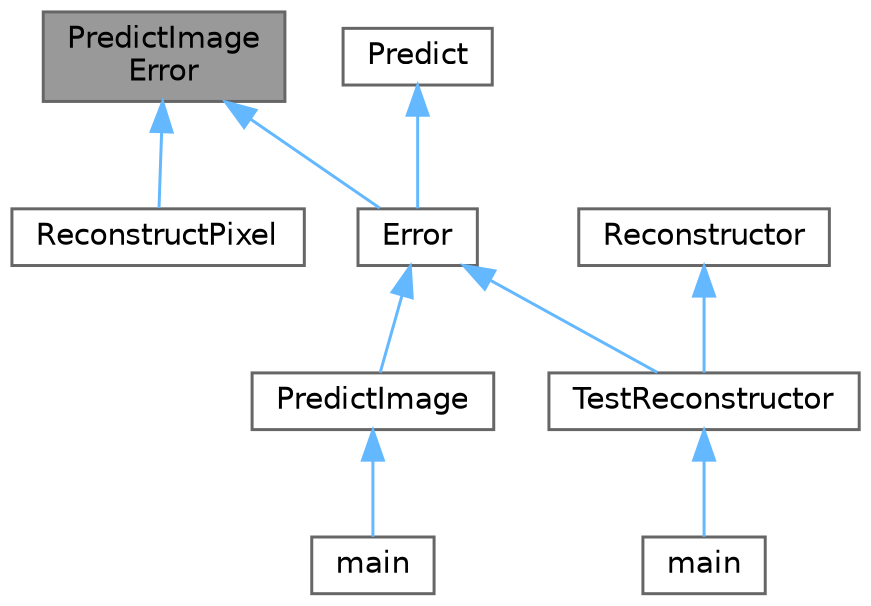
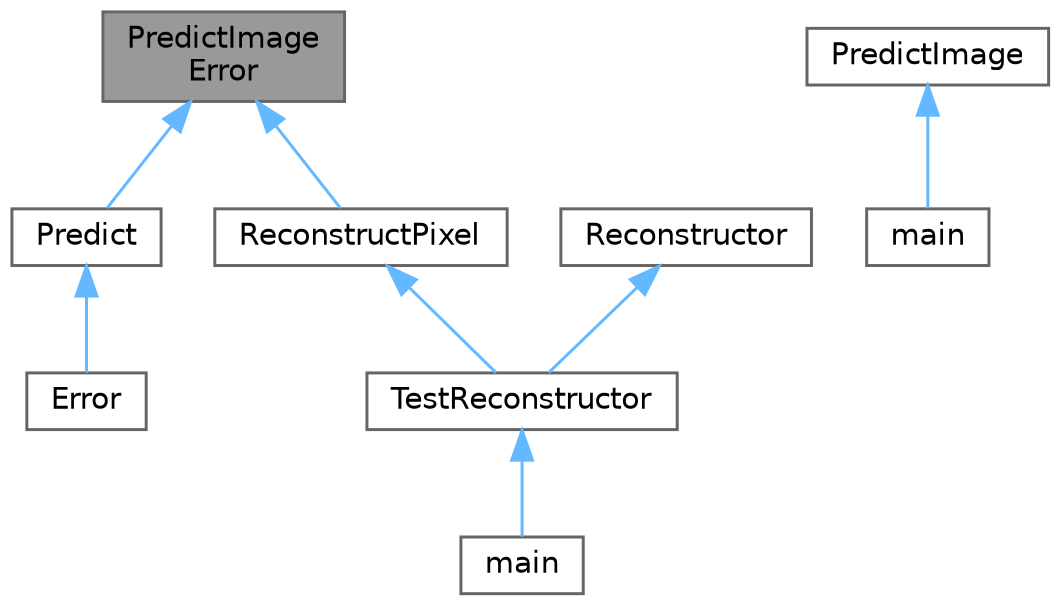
(315, 164) -> (139, 167)
(574, 326) -> (453, 330)
(391, 334) -> none
